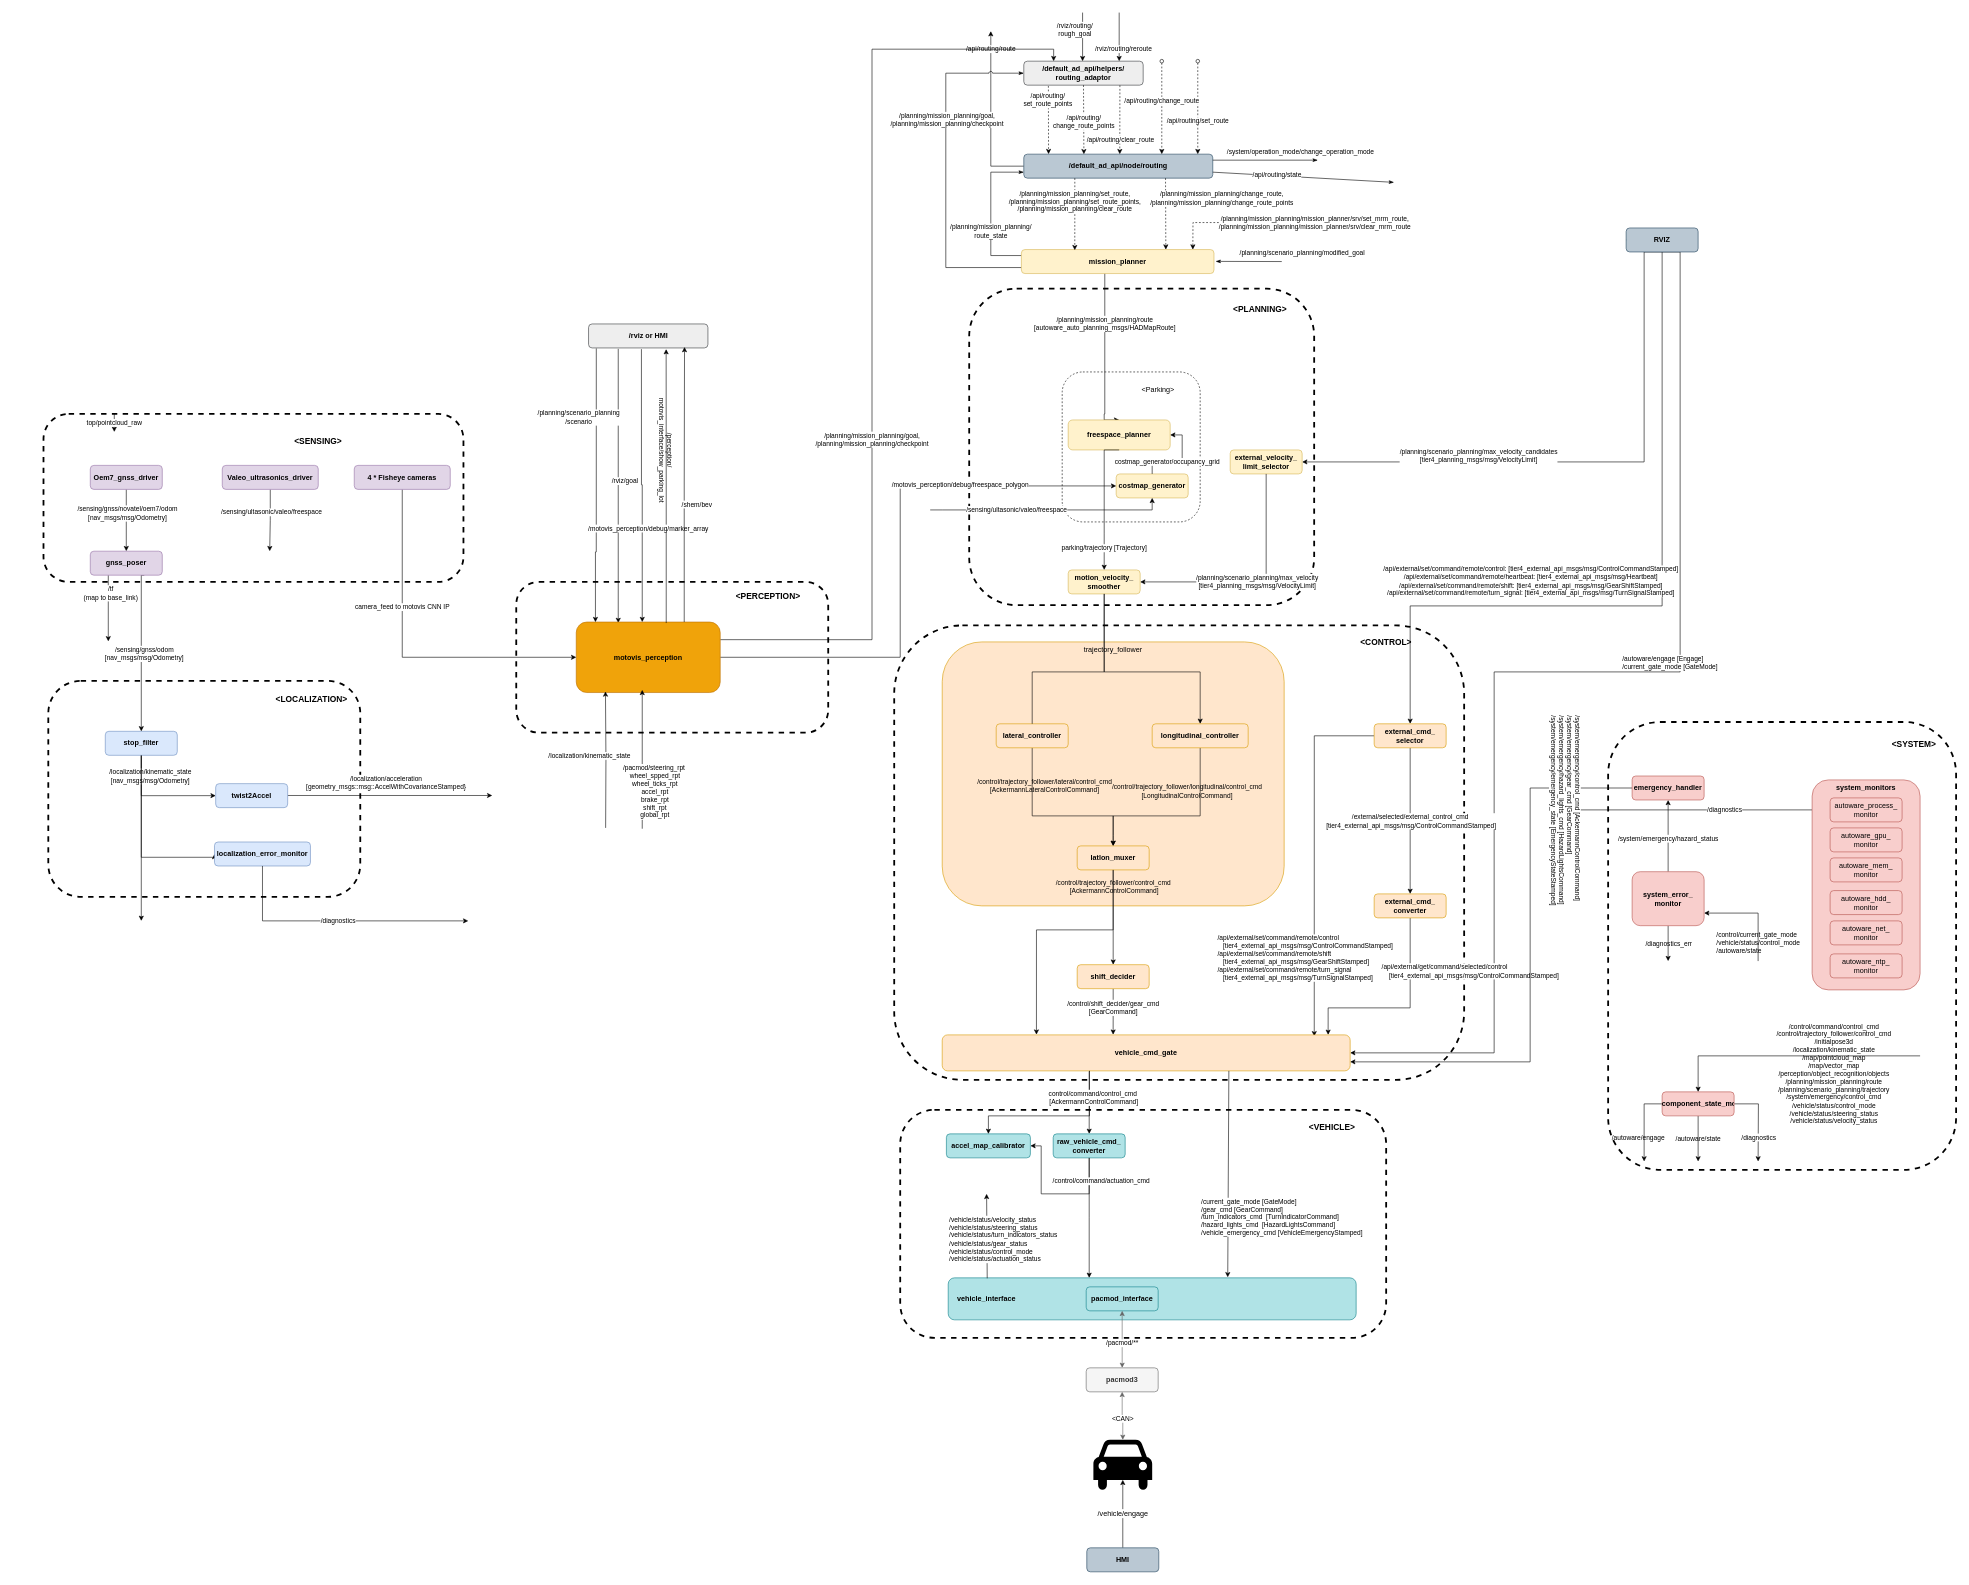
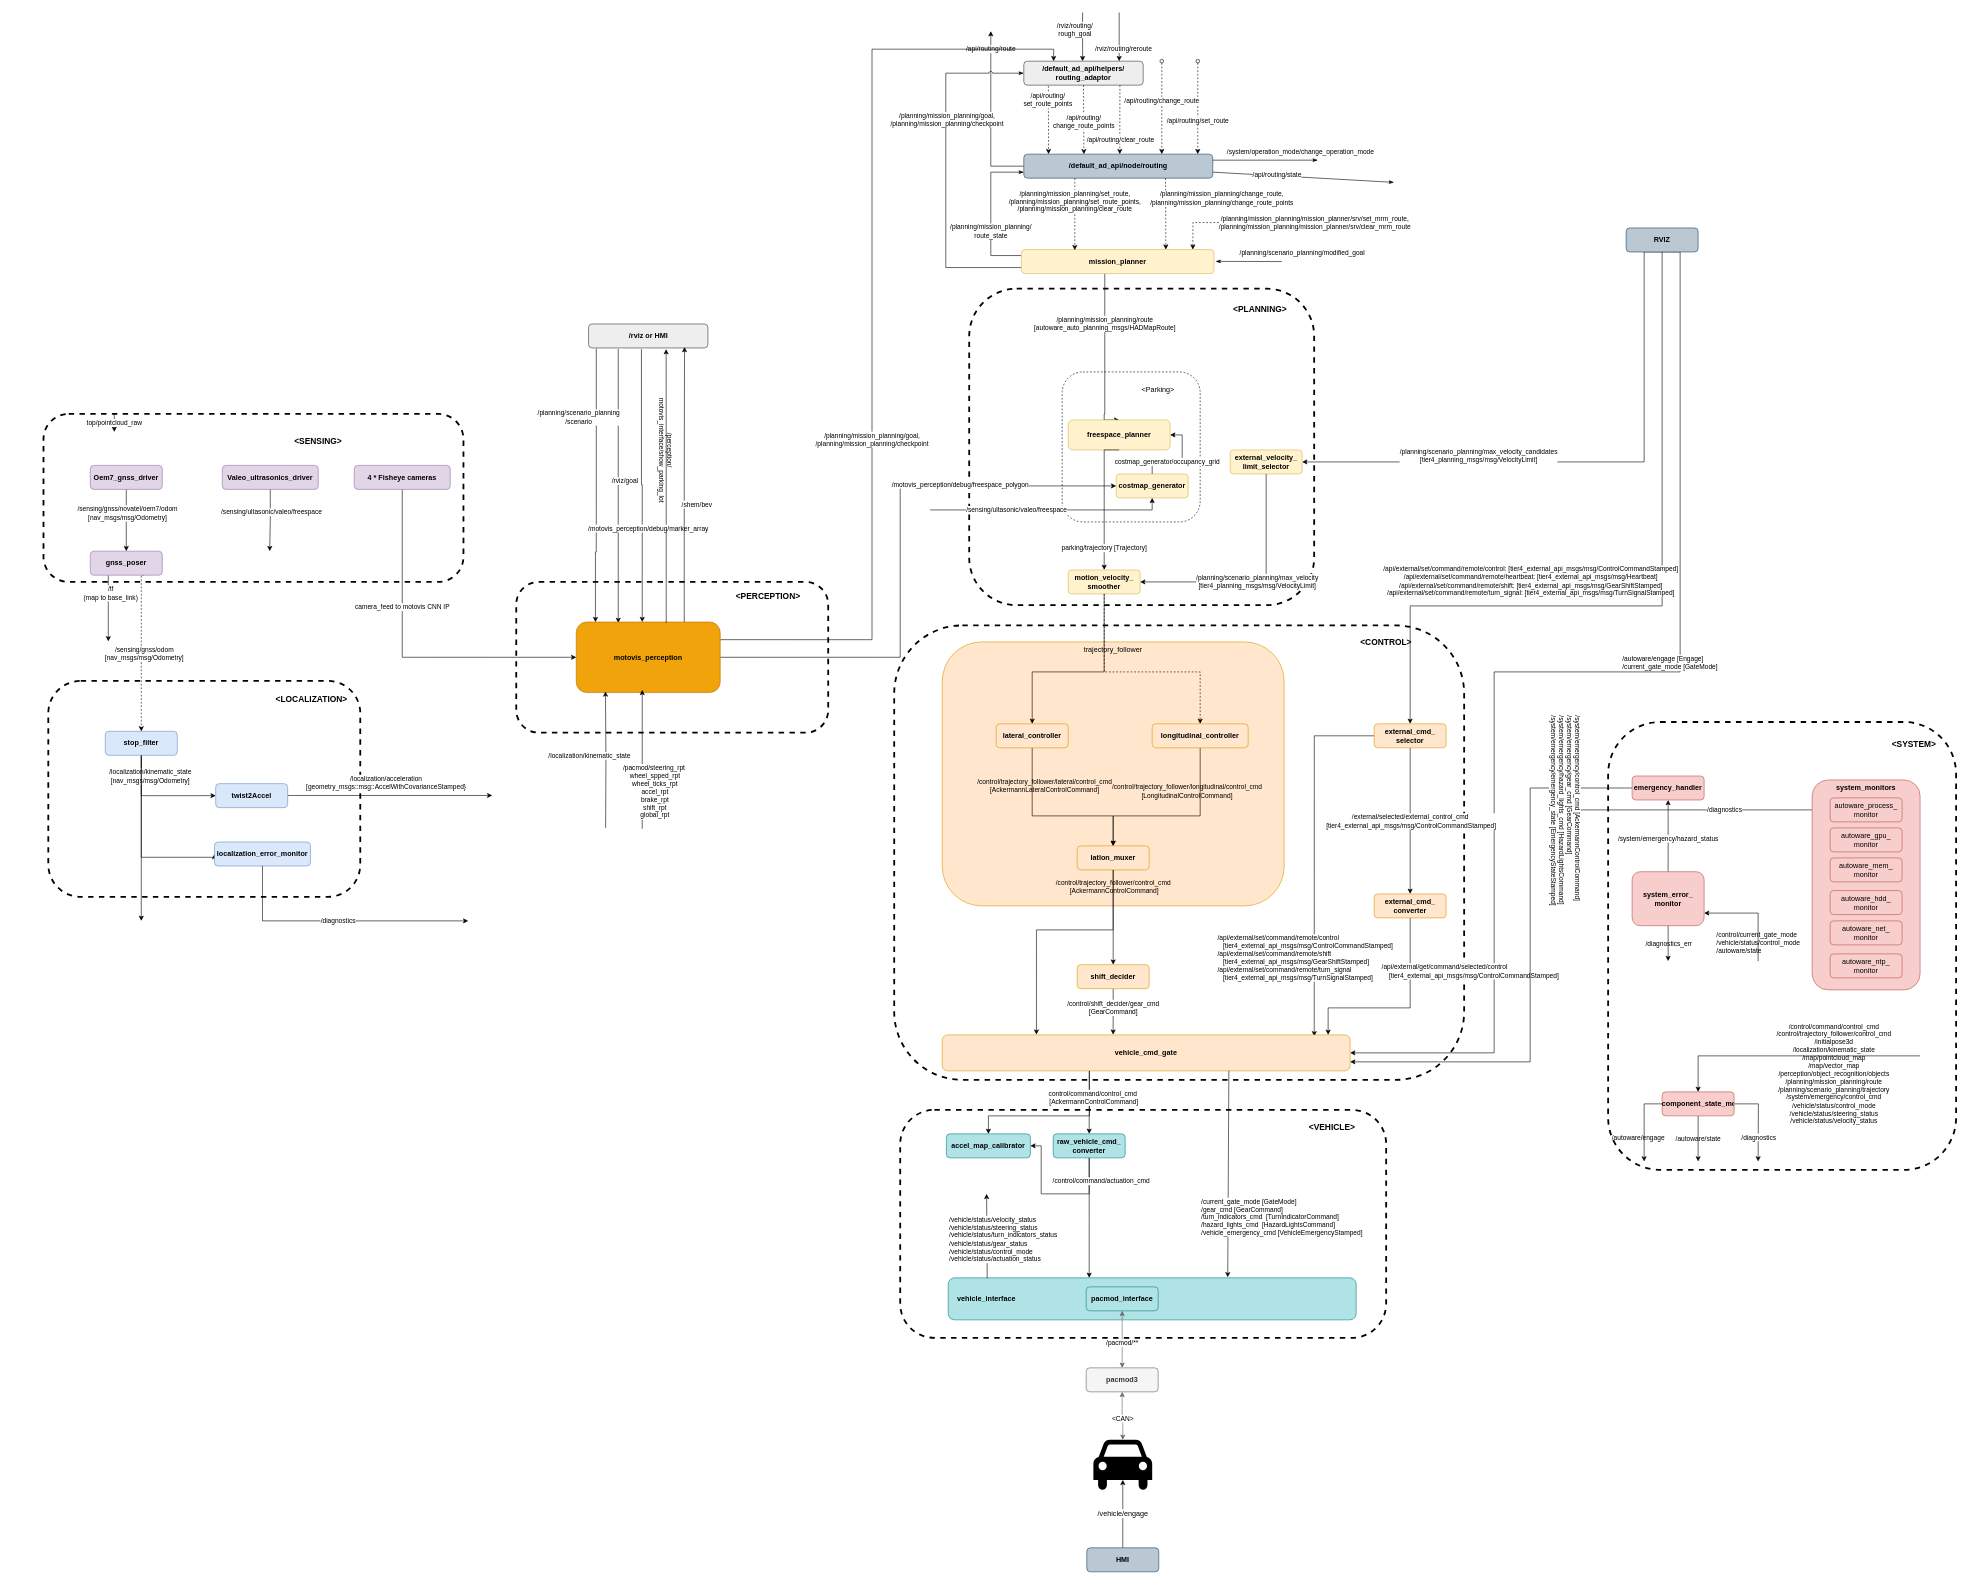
(141, 610) -> (141, 610)
(1175, 672) -> (1175, 672)
(1032, 721) -> (1032, 718)
